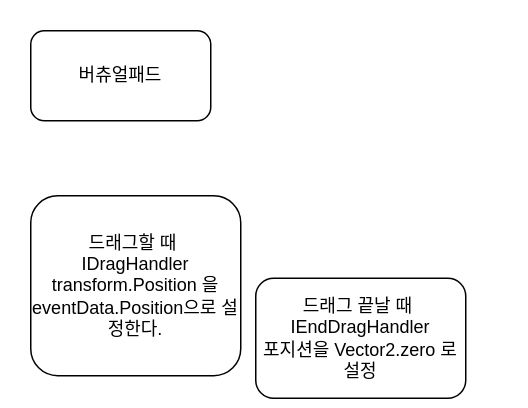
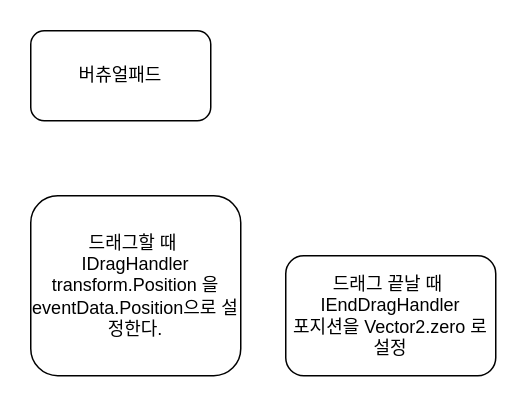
(361, 338) -> (391, 316)
